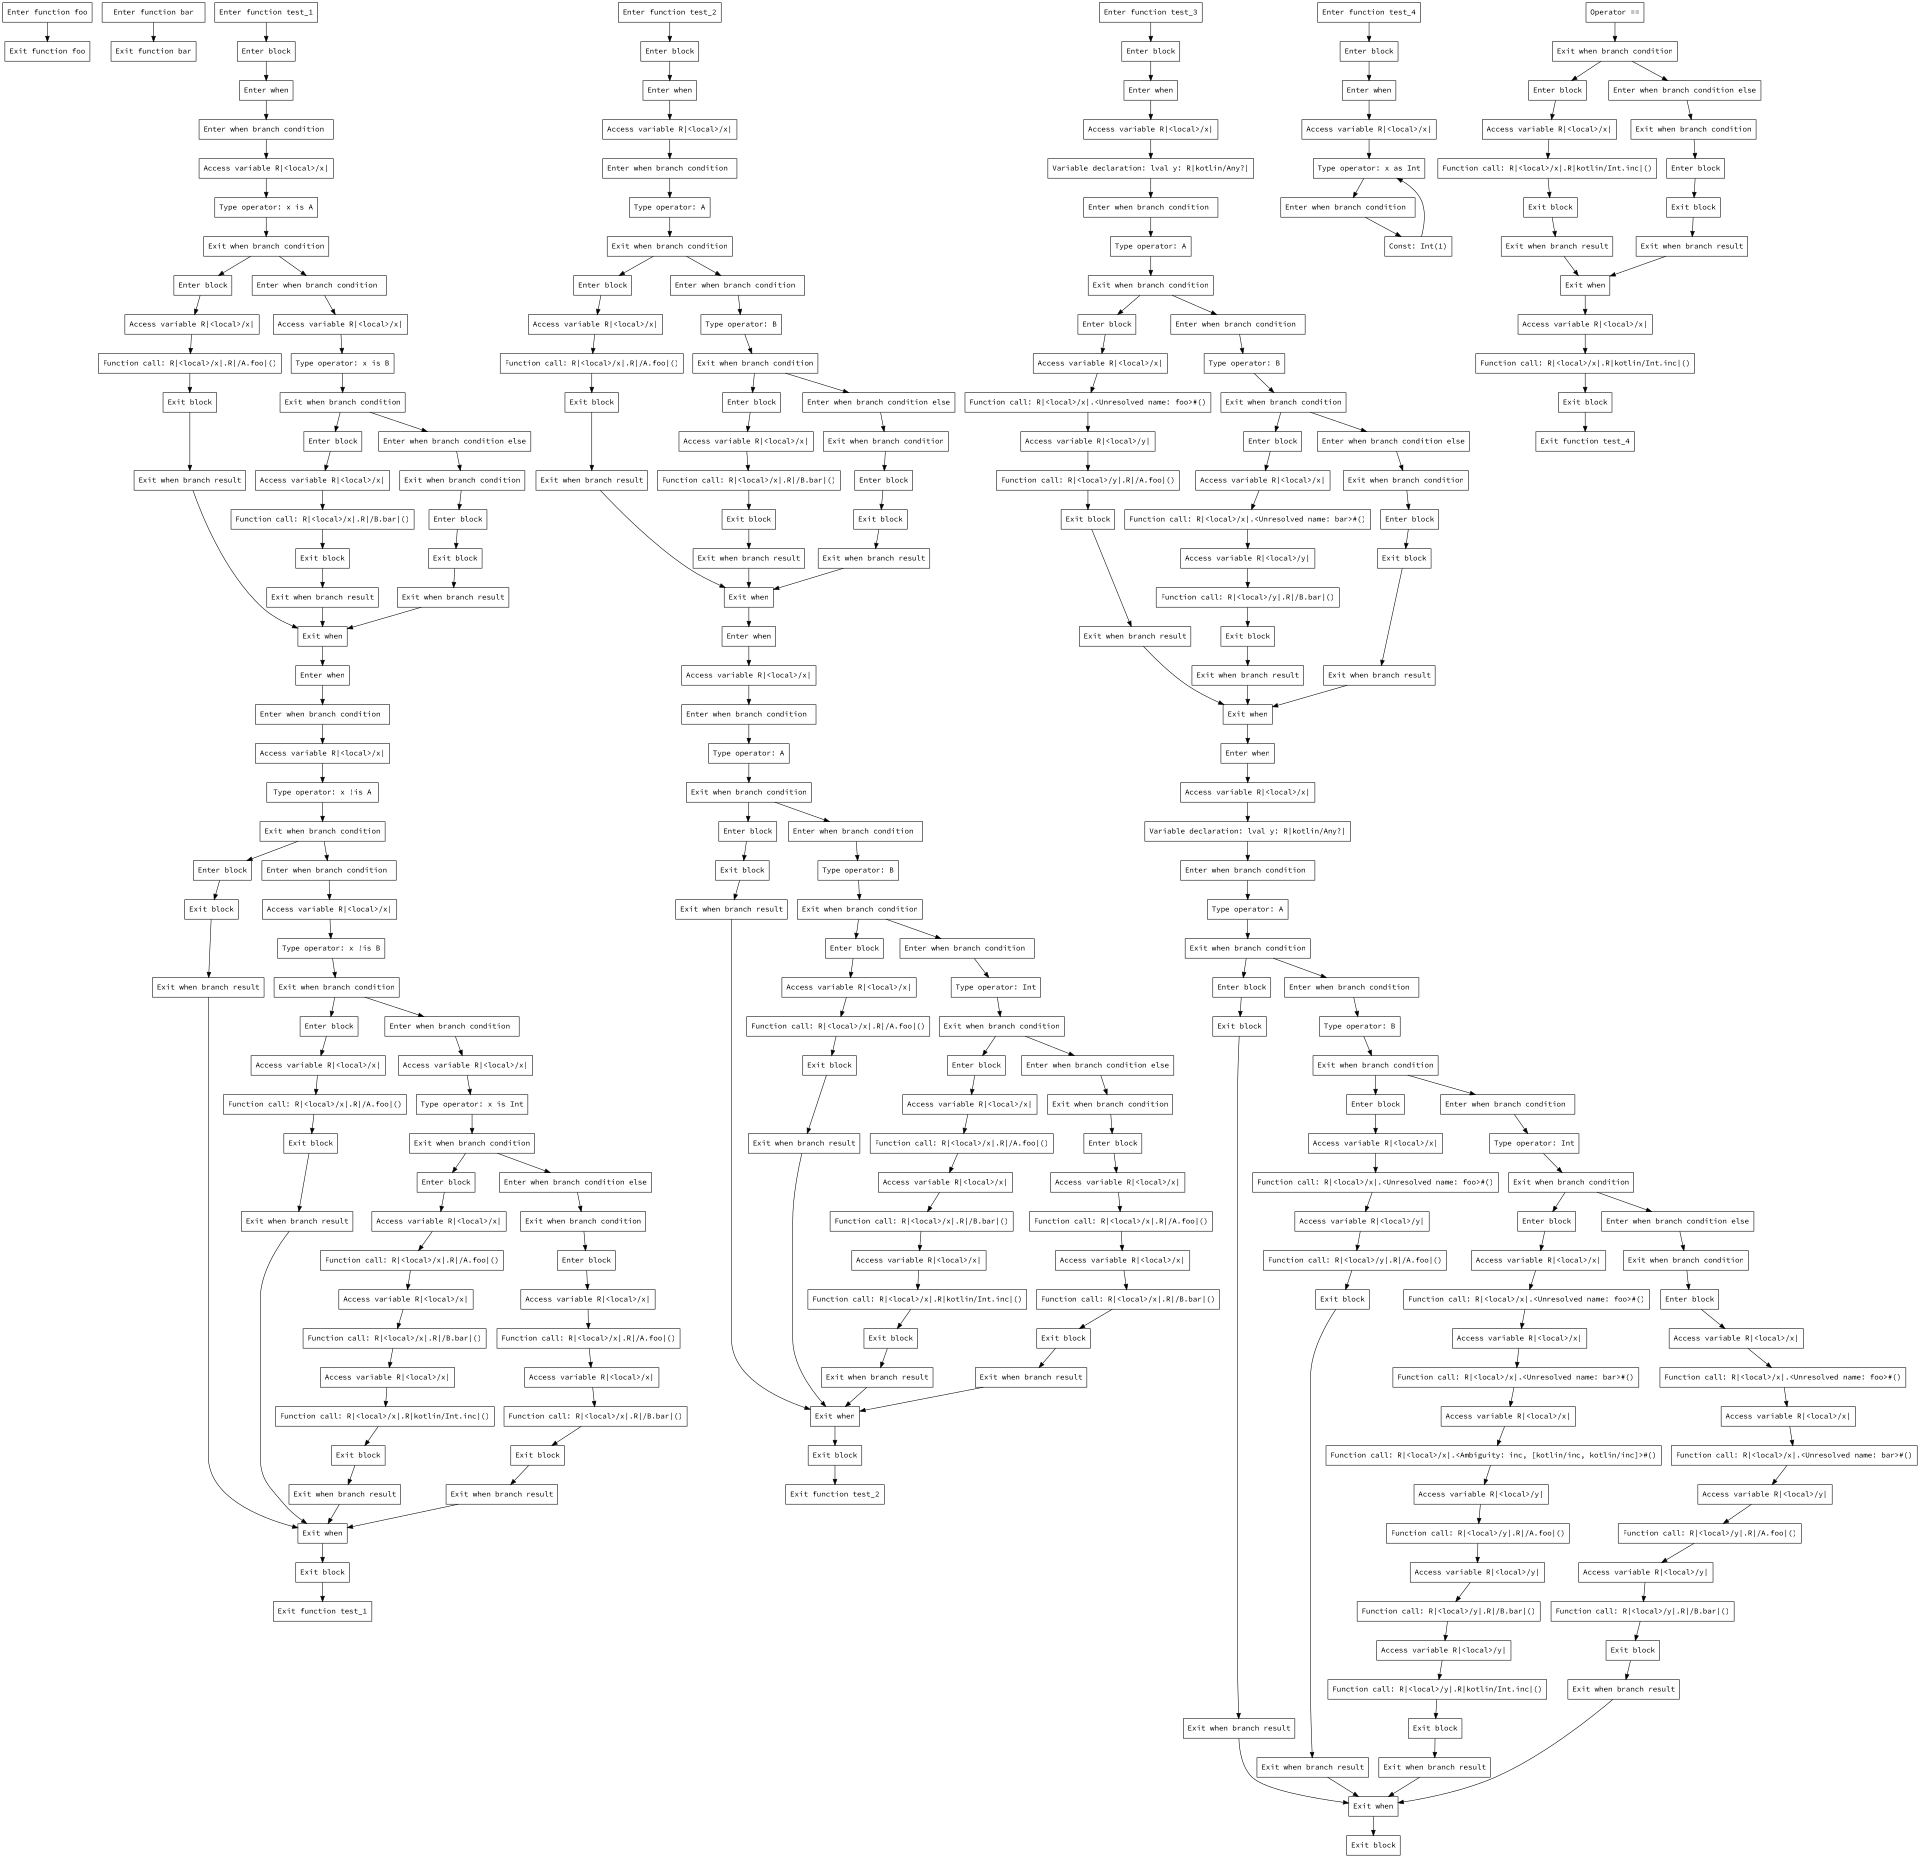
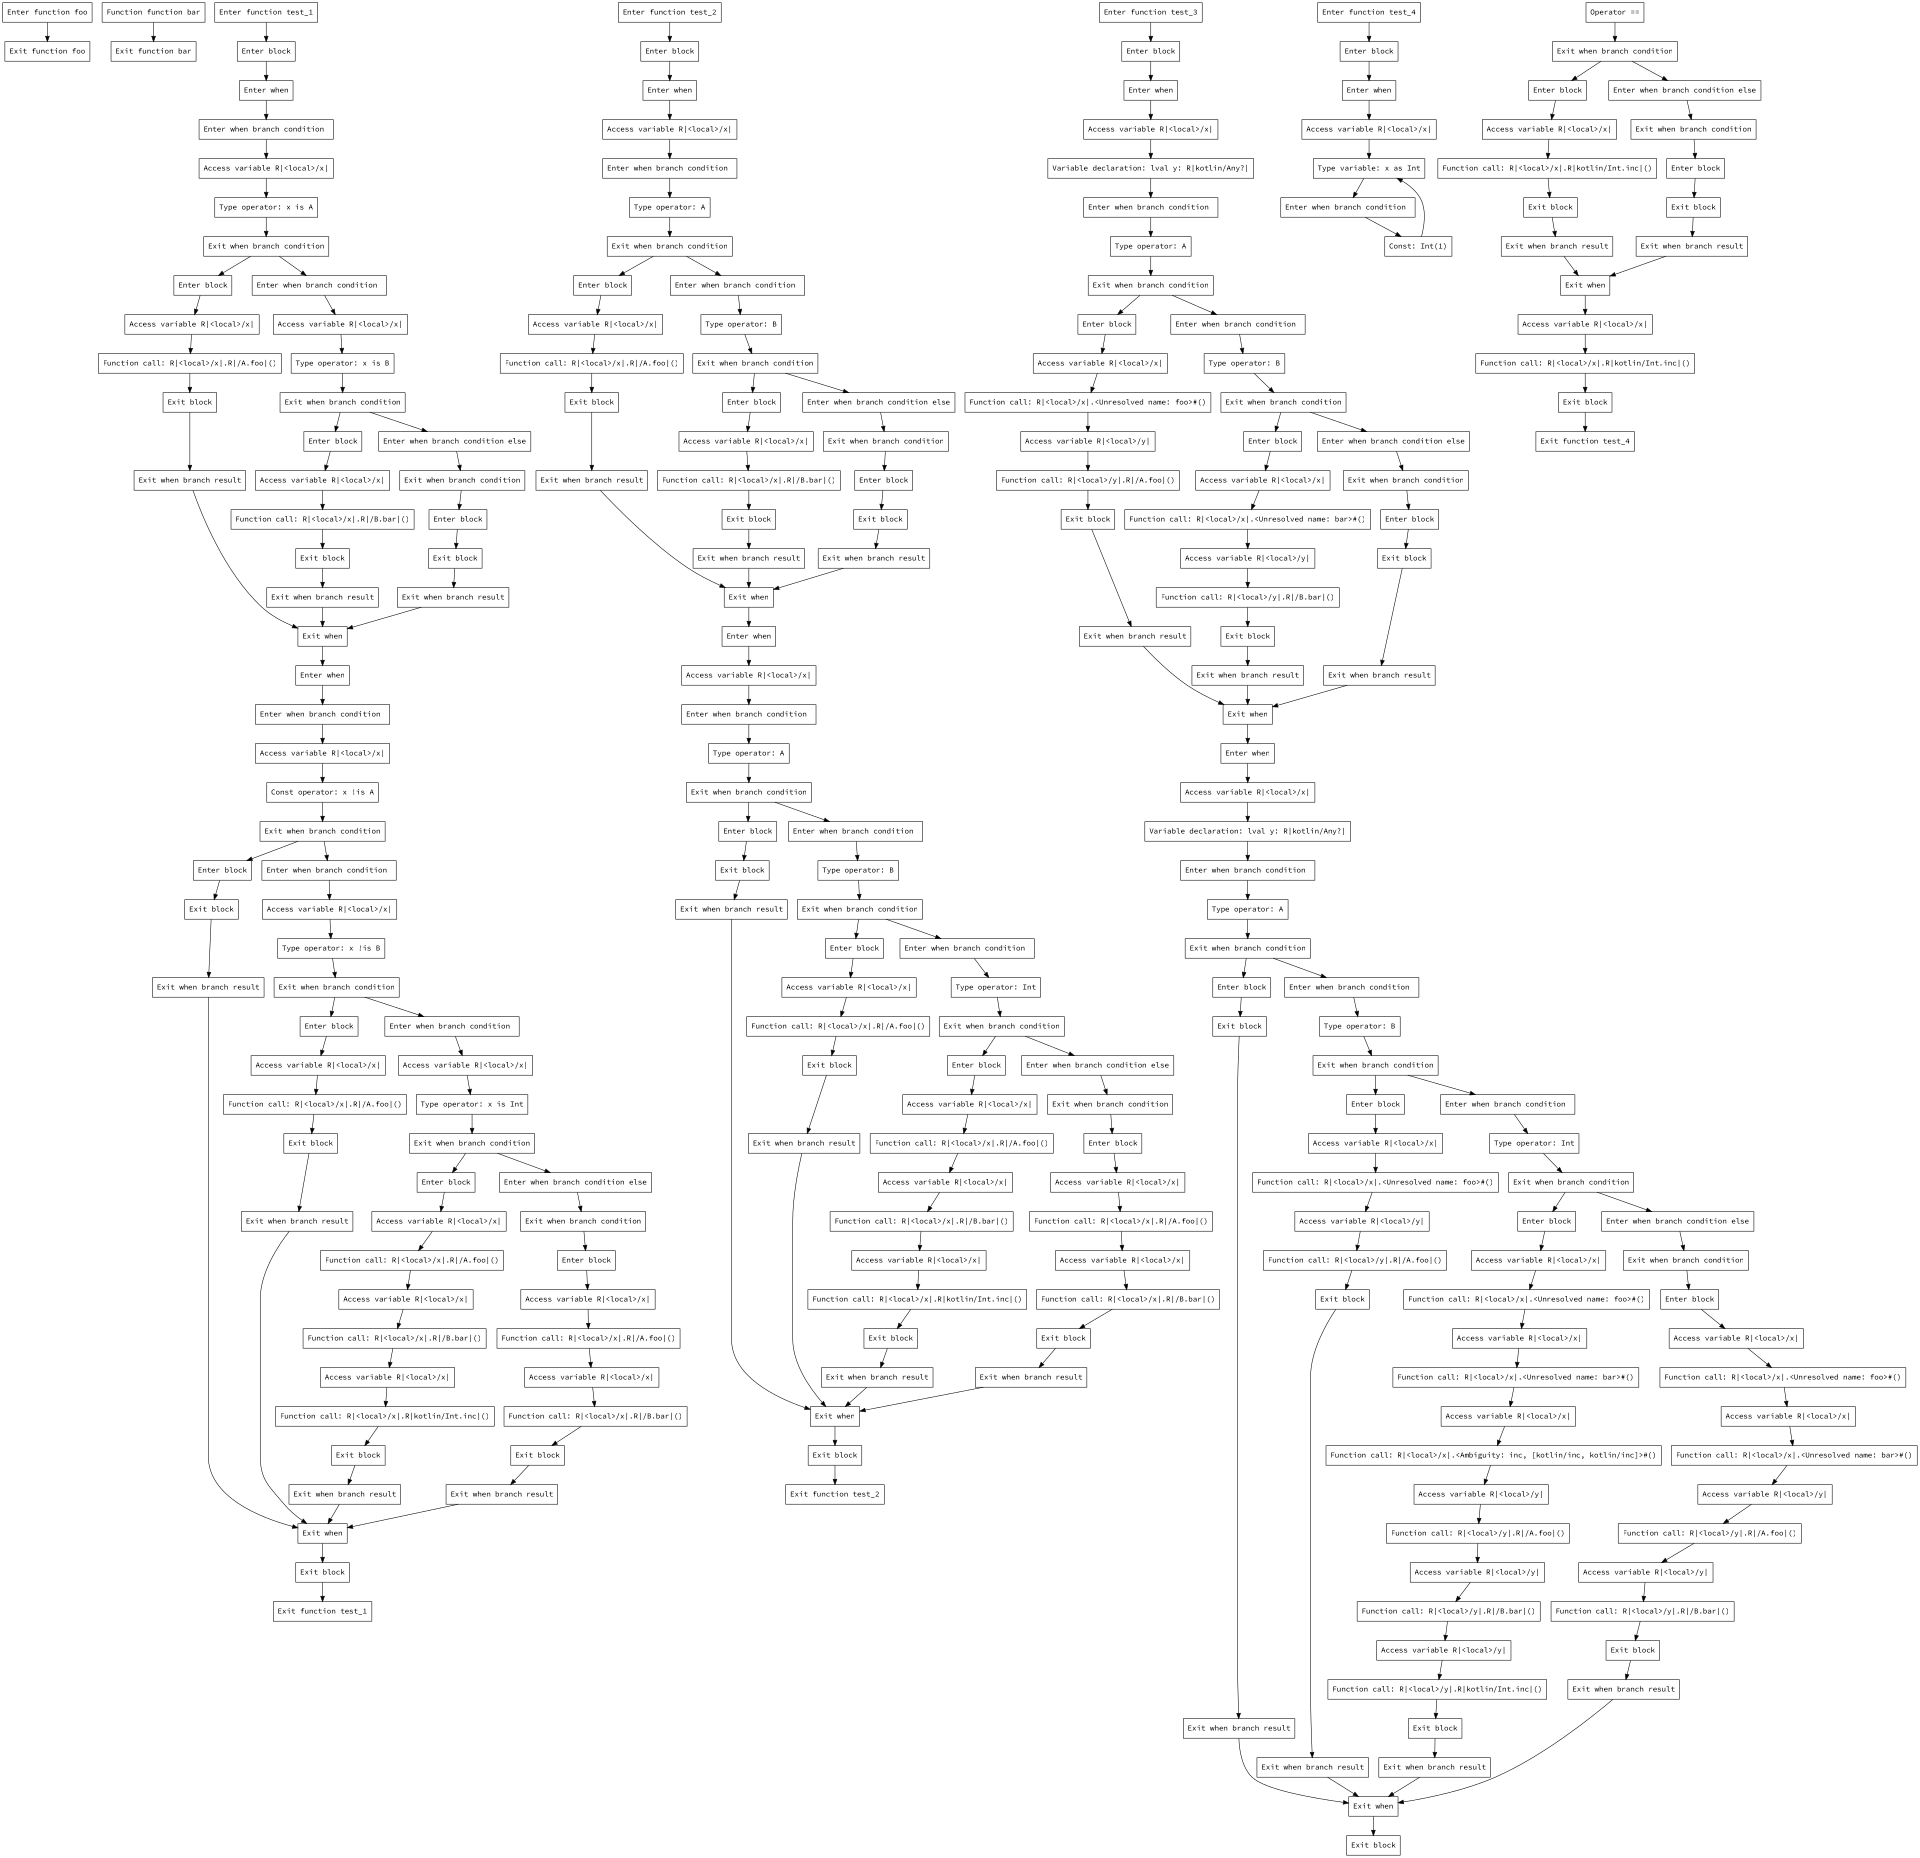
(154, 12) -> (154, 12)
(1369, 168) -> (1369, 168)
(323, 792) -> (323, 792)
